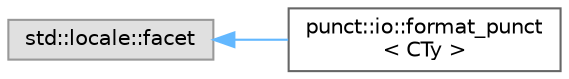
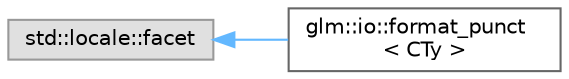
(425, 40) -> (425, 40)
